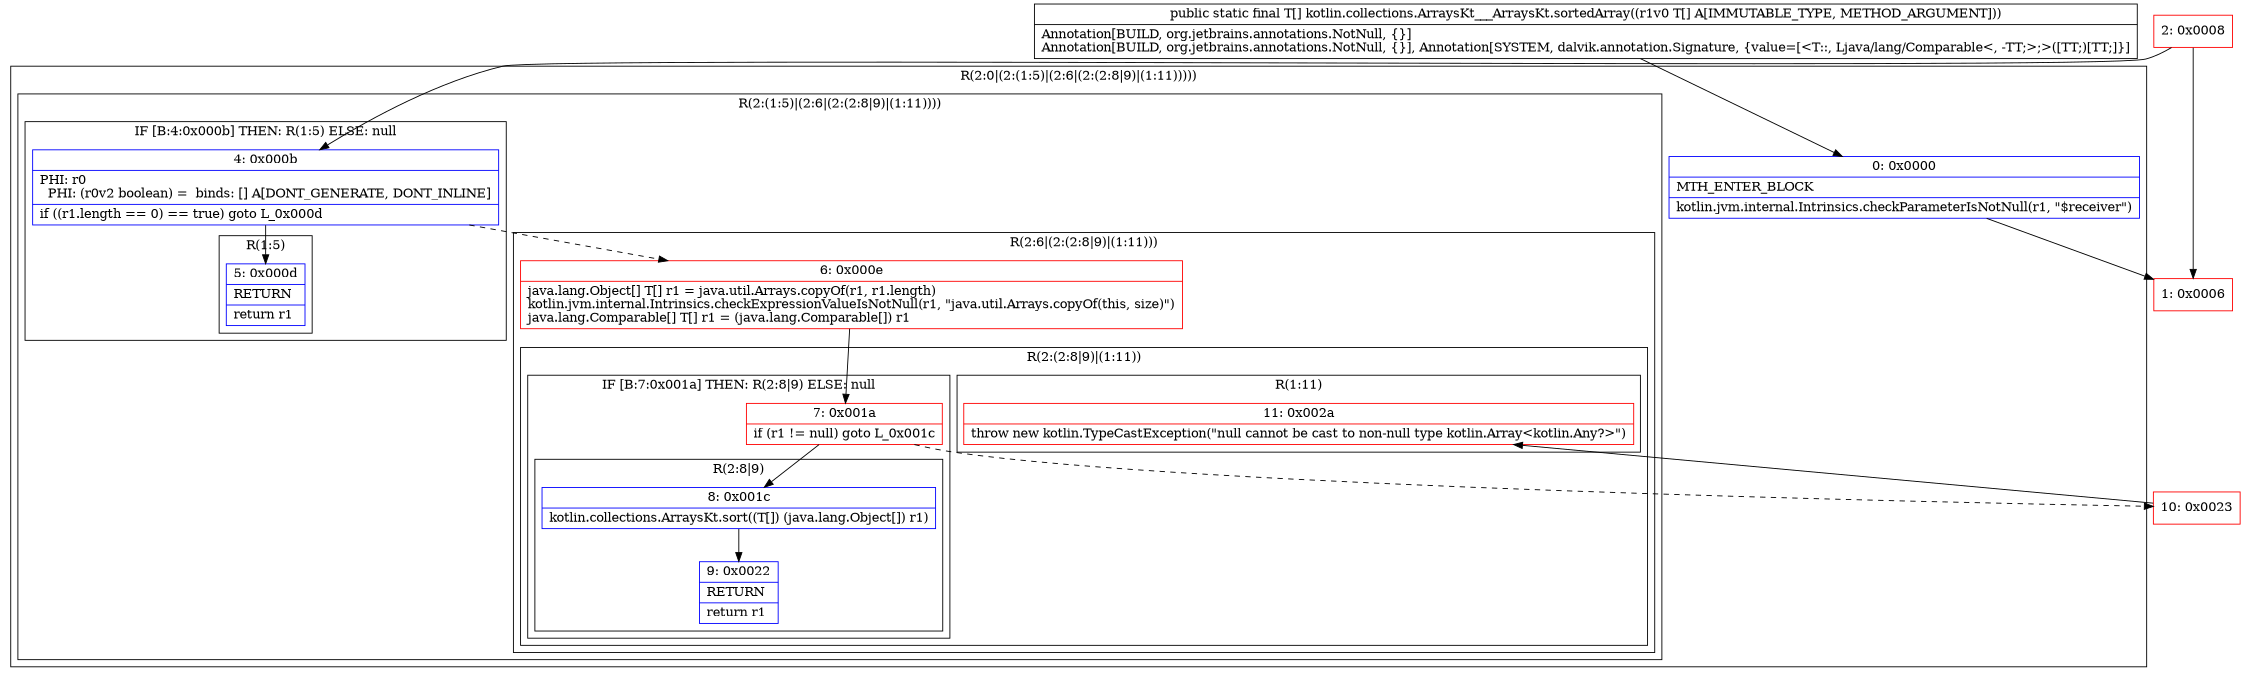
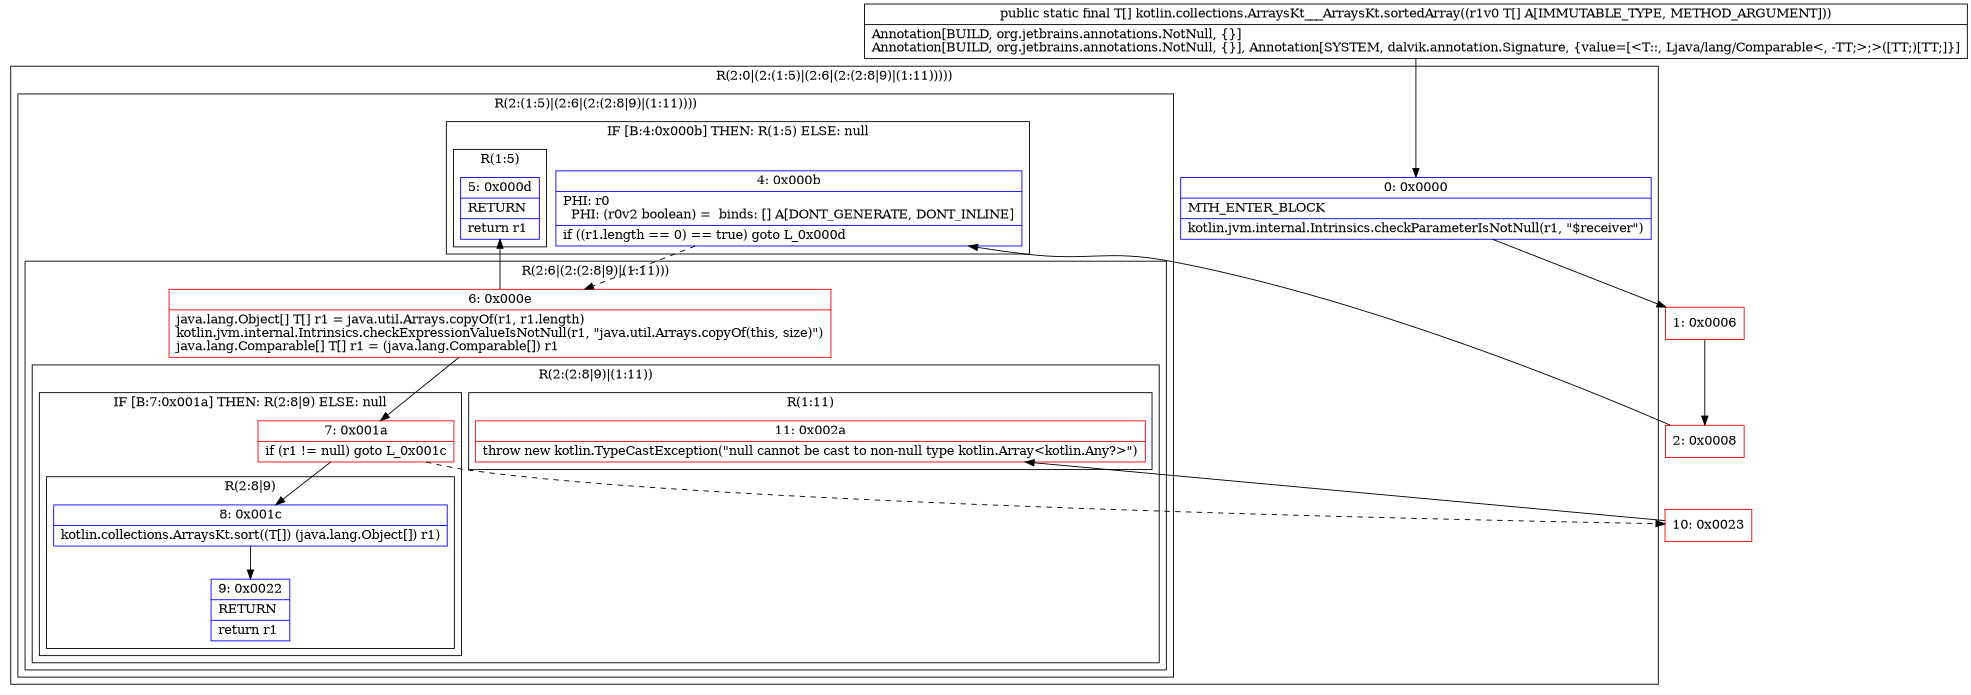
(2193, 159) -> (1705, 378)
(266, 241) -> (500, 269)
